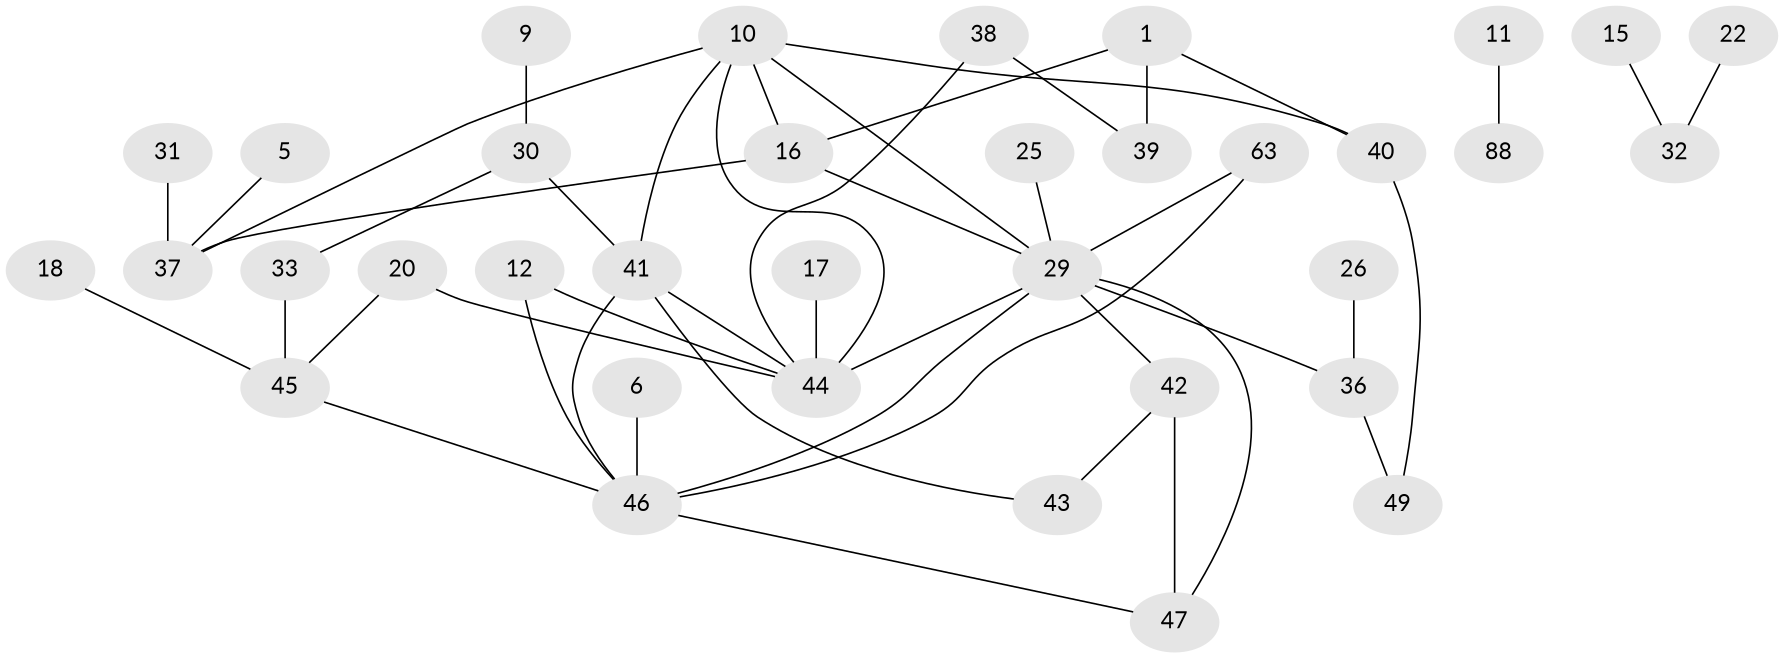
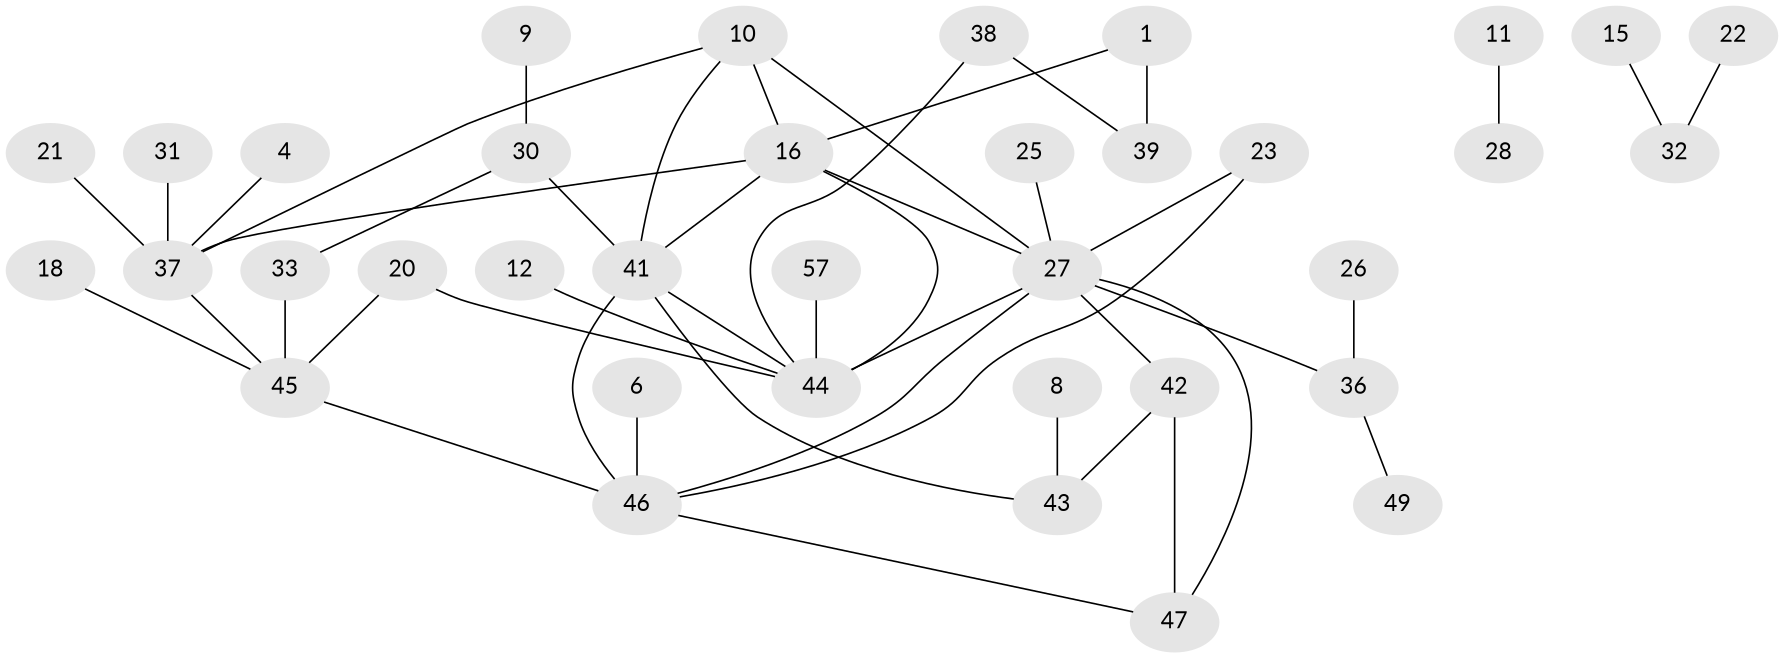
none -> (51, 153)
(285, 153) -> (285, 153)
(1264, 153) -> (1264, 153)
(1382, 153) -> none
(1499, 153) -> (1499, 153)
none -> (713, 212)
(820, 212) -> (936, 260)
(816, 270) -> (816, 270)
(1057, 270) -> (1057, 270)
none -> (226, 329)
none -> (1057, 388)
(557, 396) -> none
